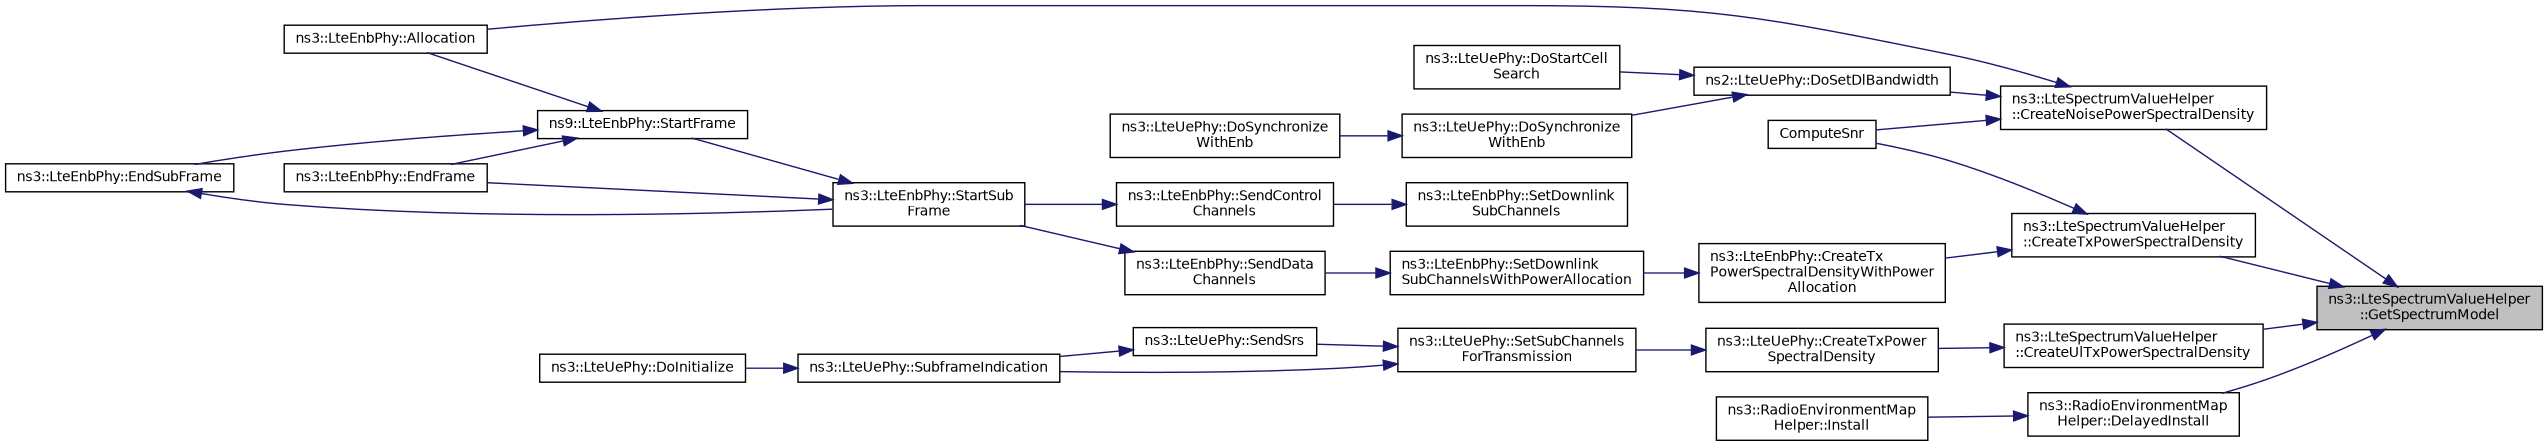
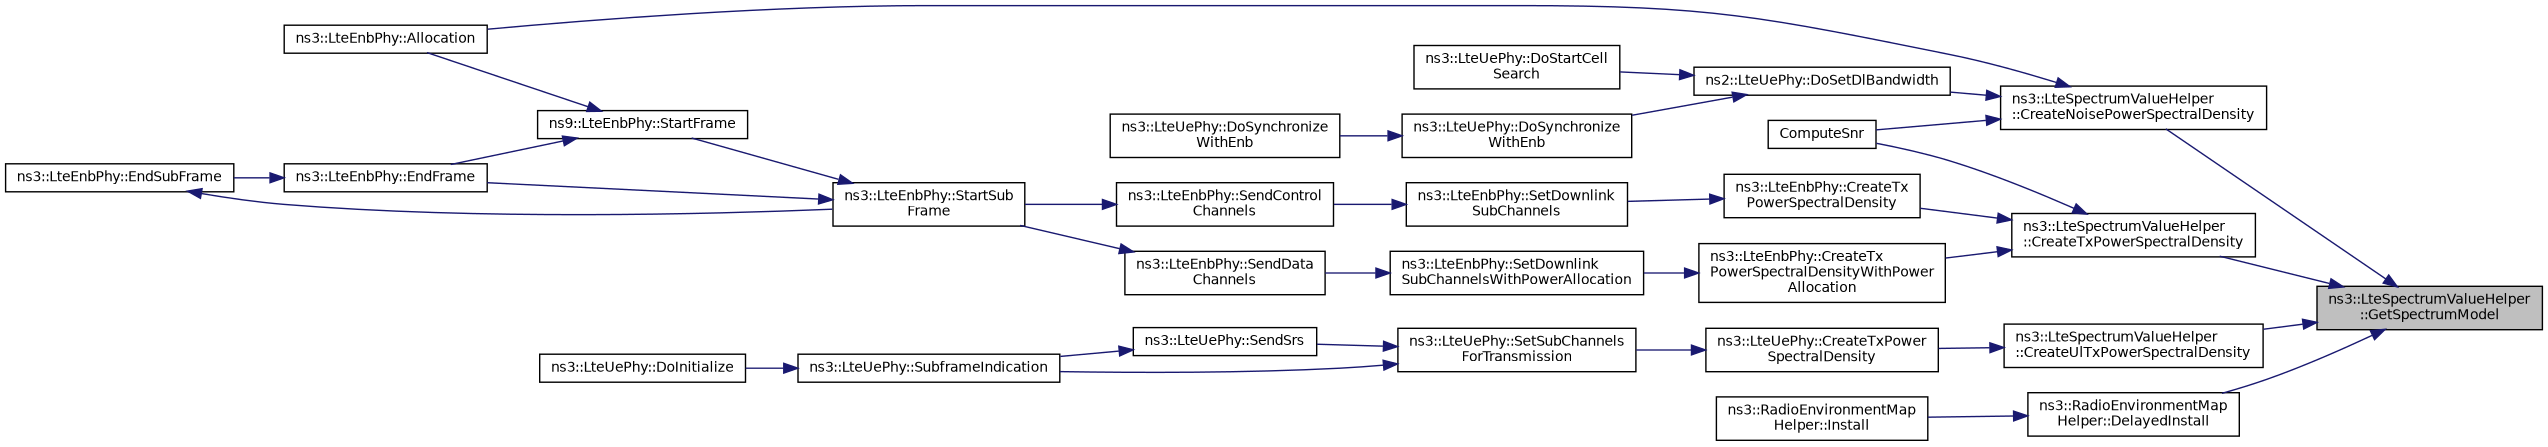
(358, 143) -> (252, 178)
none -> (1822, 196)
